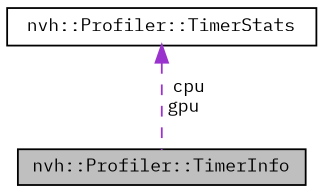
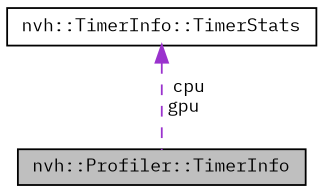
(162, 27) -> (162, 27)
